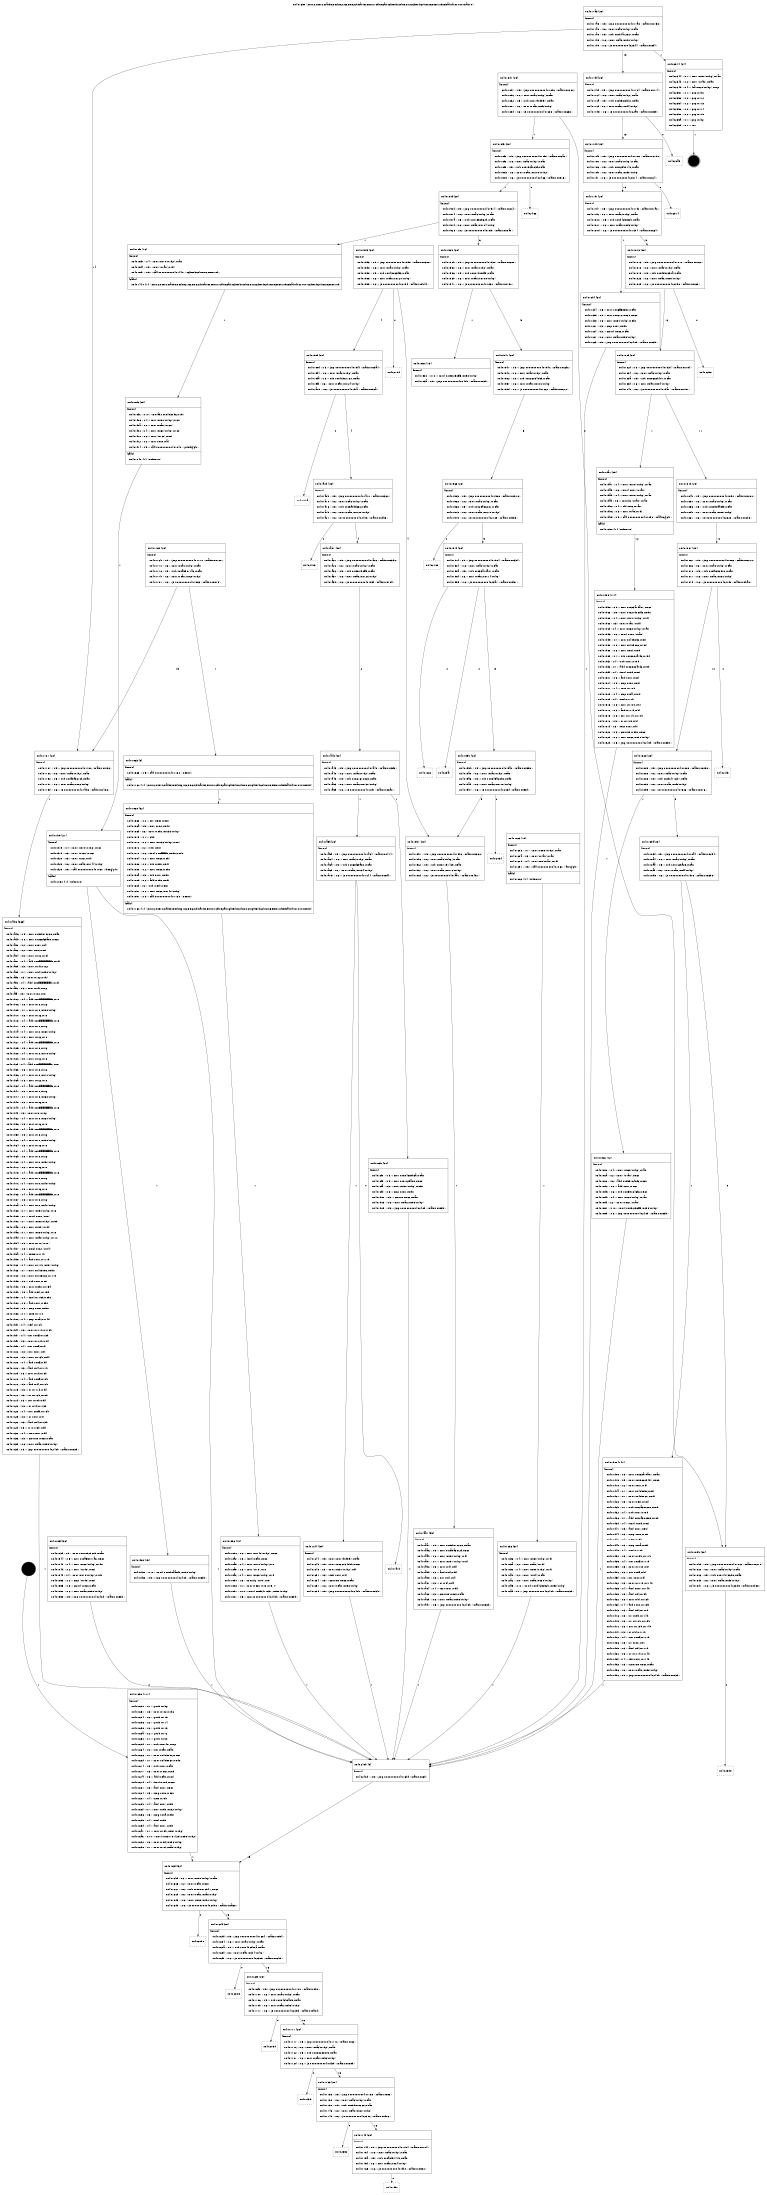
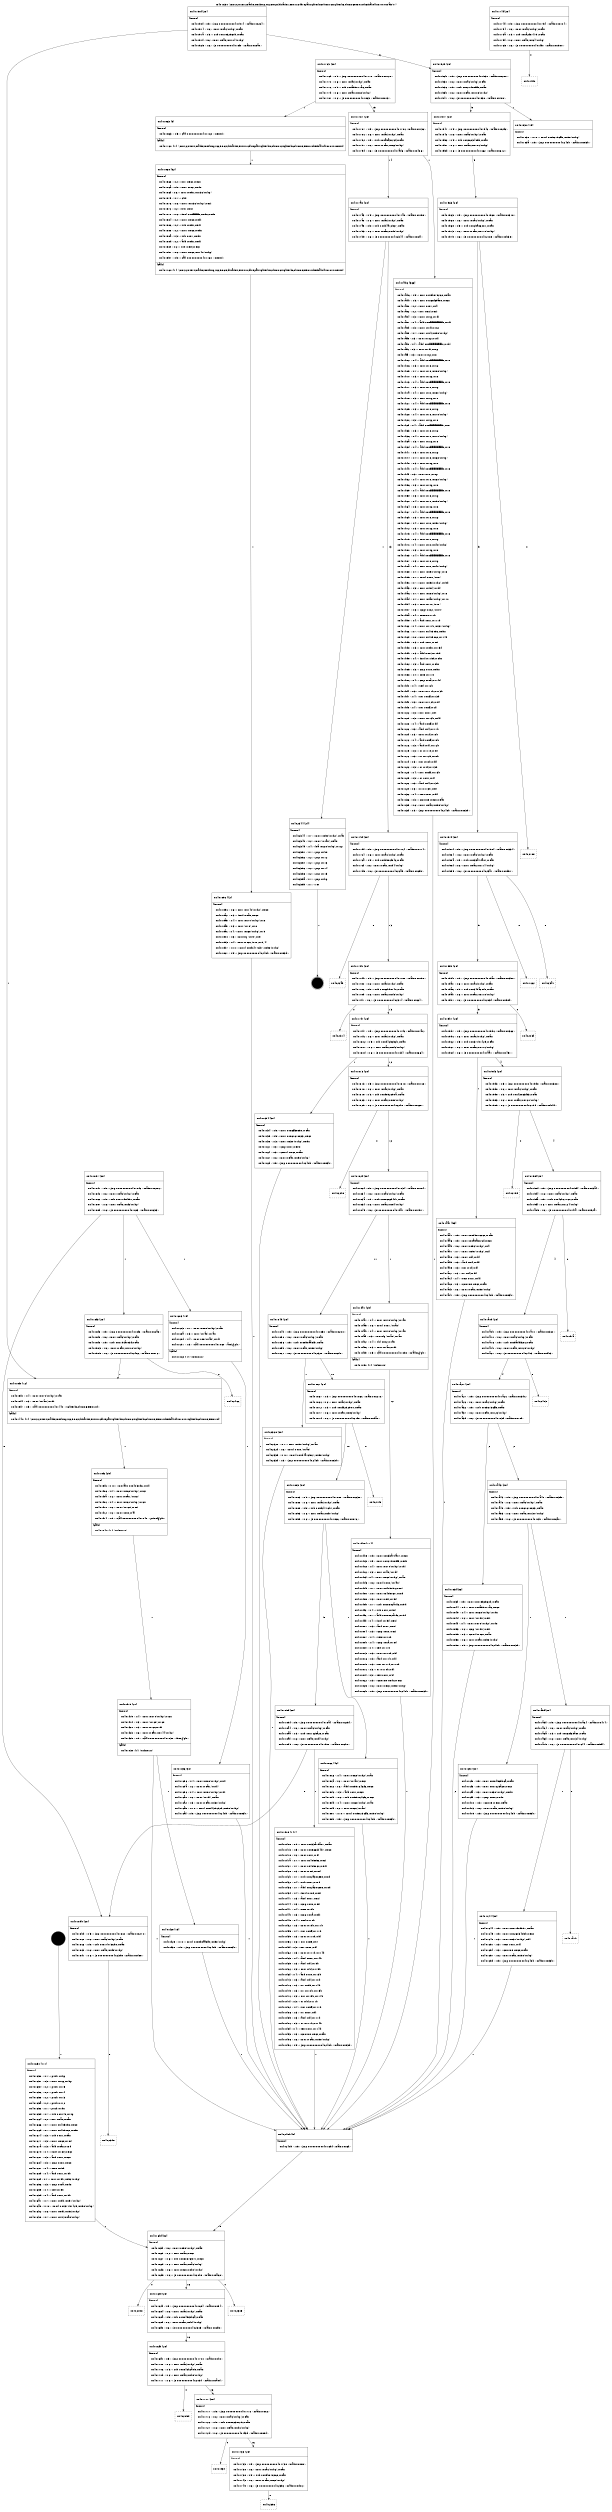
(92, 171) -> (388, 176)
(505, 187) -> (119, 1368)
(406, 564) -> (499, 1061)
none -> (163, 1262)
none -> (302, 1446)
none -> (485, 1503)
(238, 1975) -> (228, 2291)
(373, 2125) -> none
